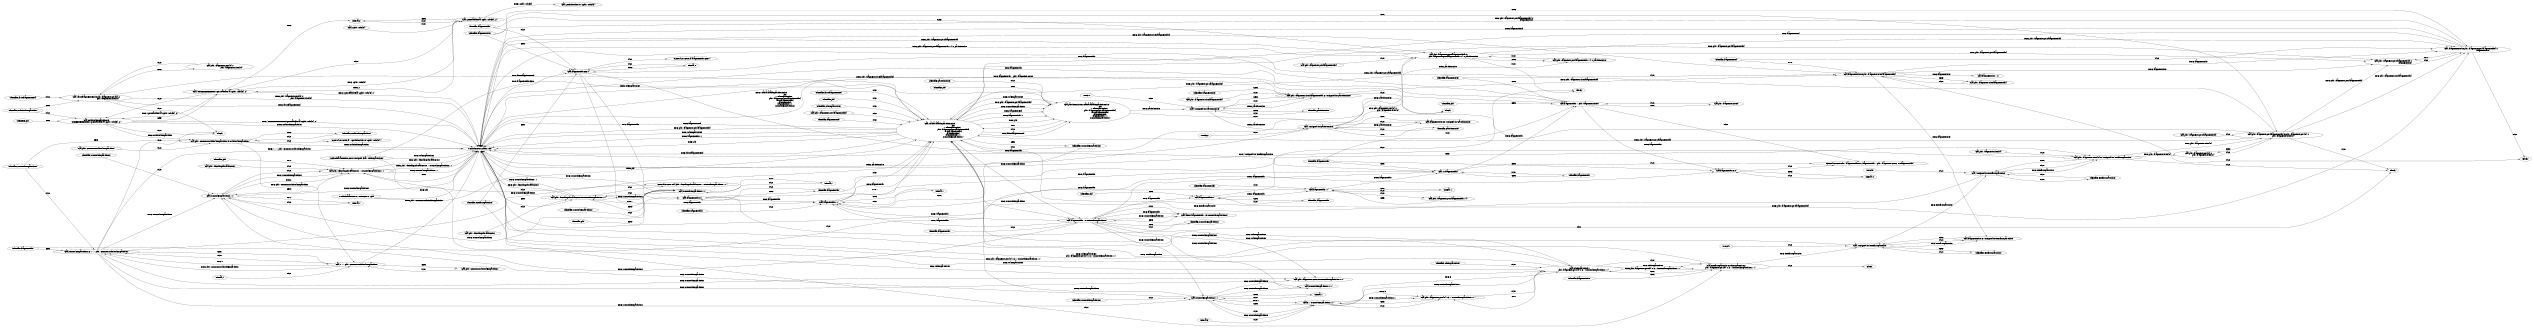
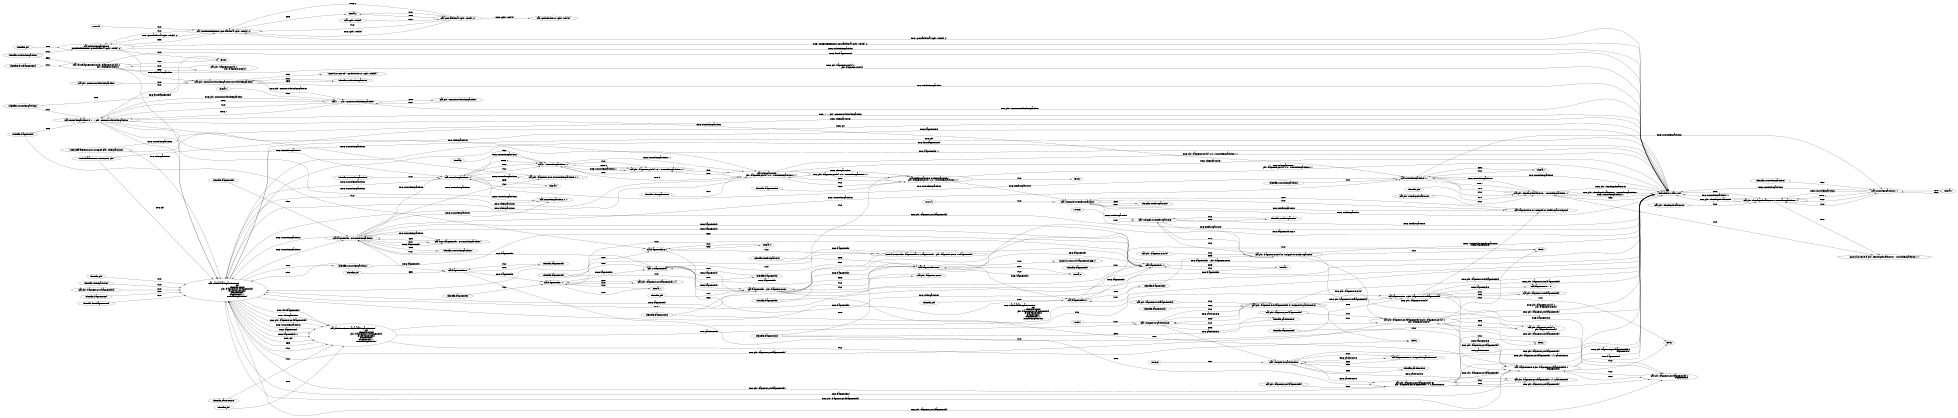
none -> (96, 26)
(507, 92) -> (1302, 235)
(1641, 152) -> (710, 275)
(1988, 239) -> (1541, 210)
